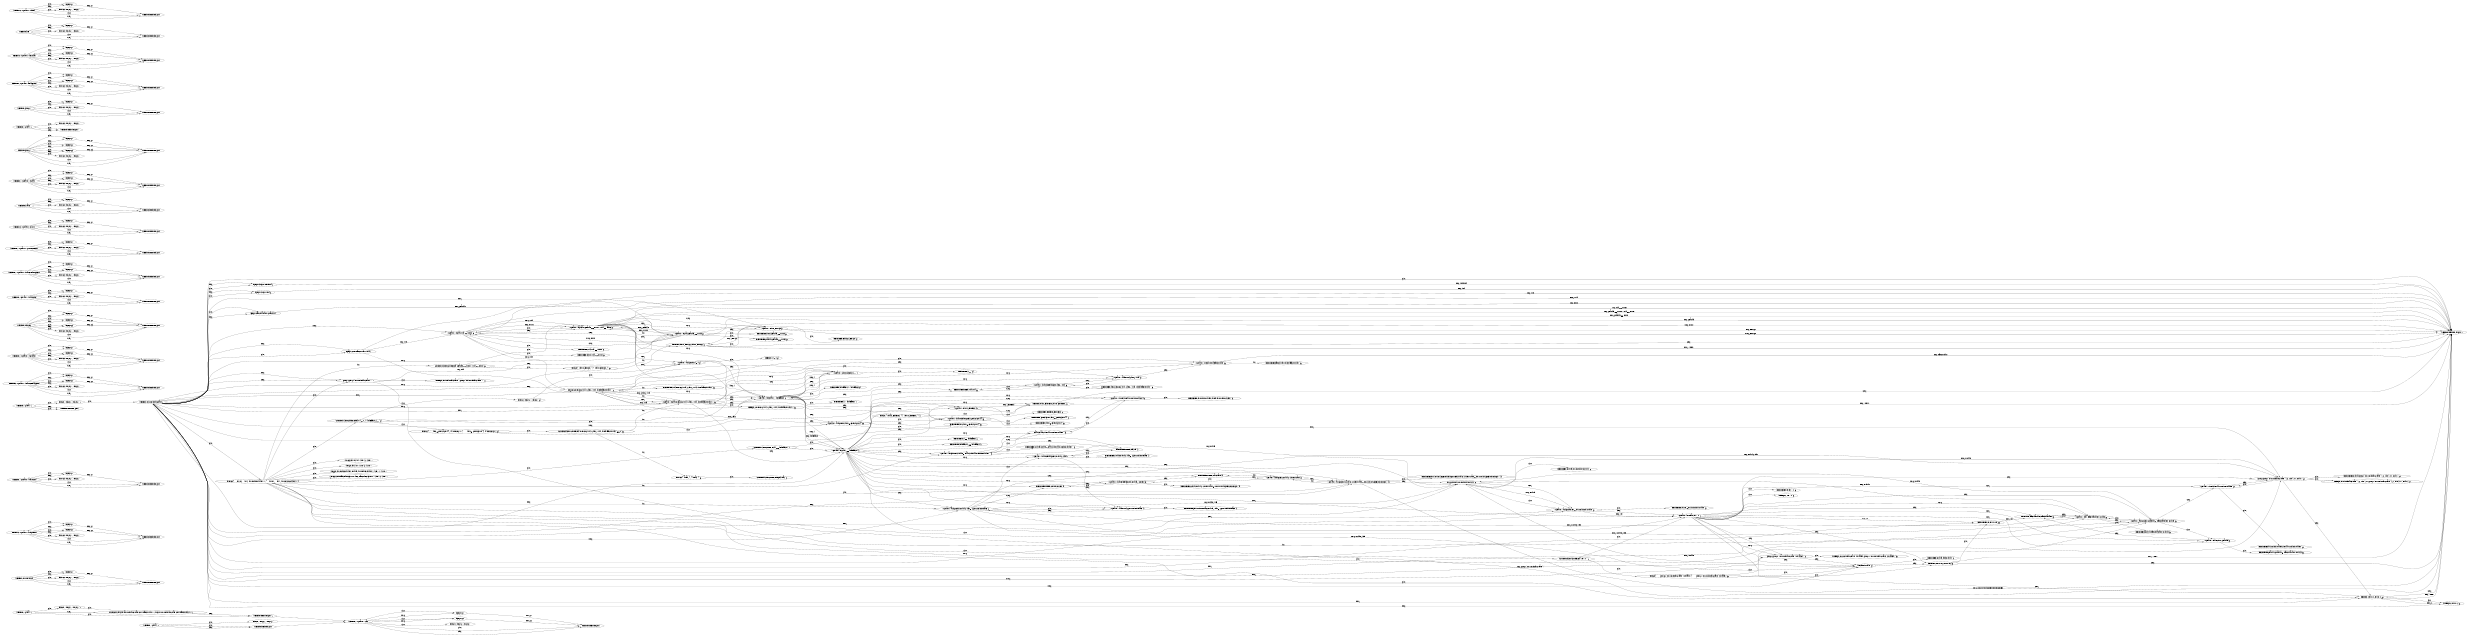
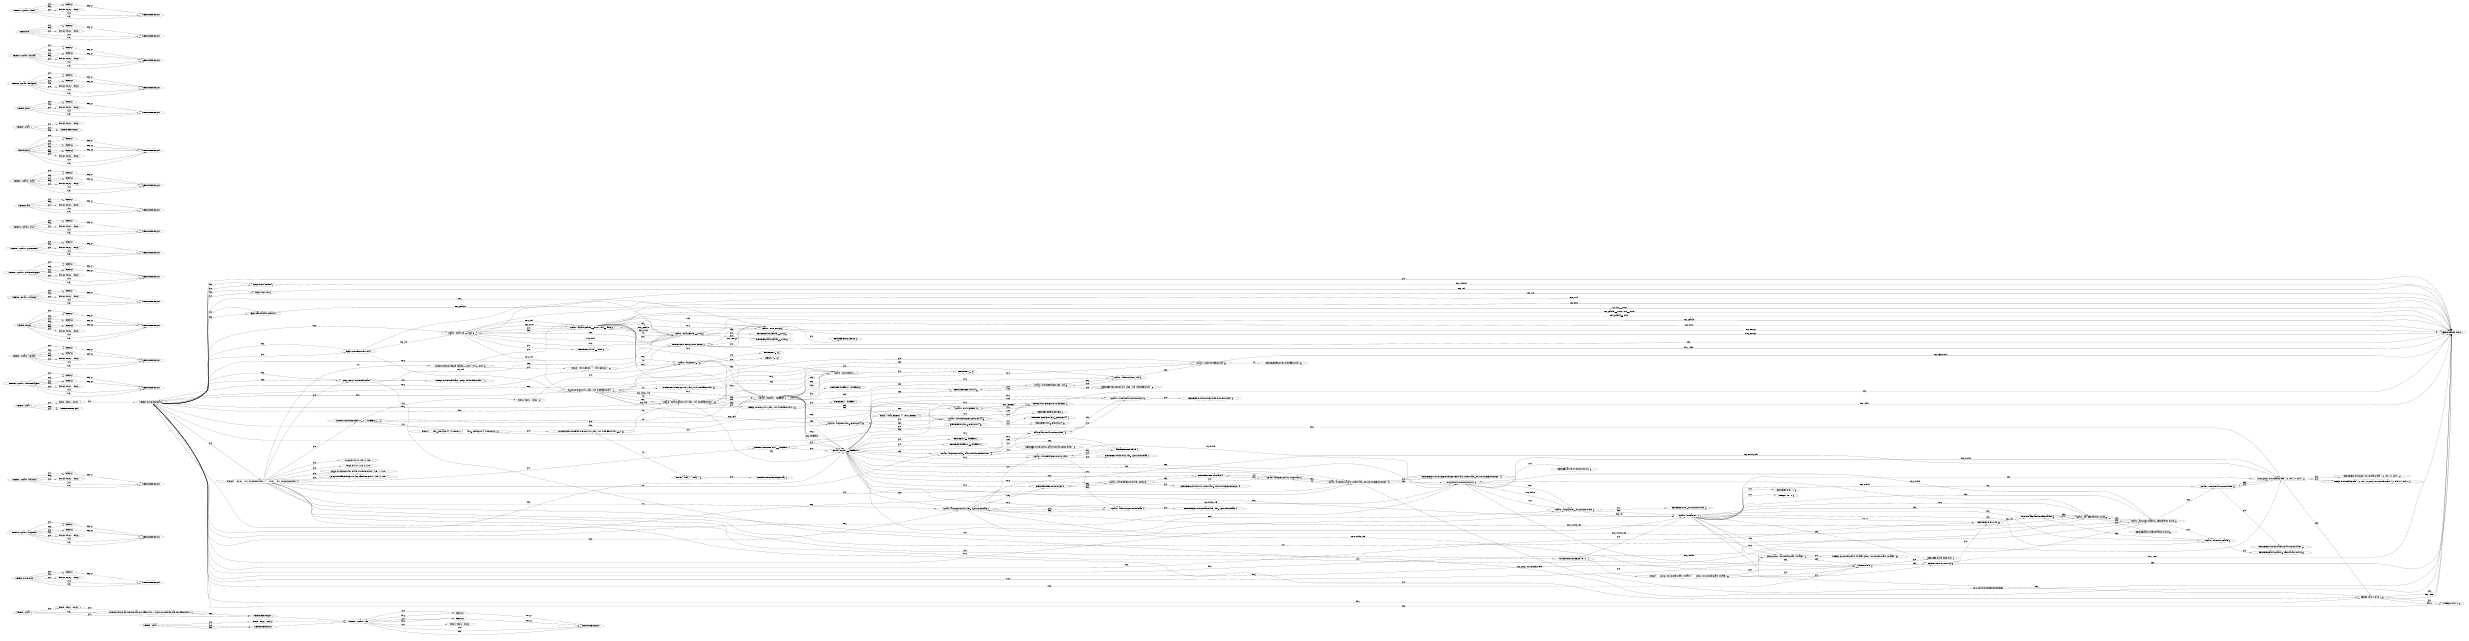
none -> (772, 353)
(591, 355) -> none
none -> (1011, 408)
